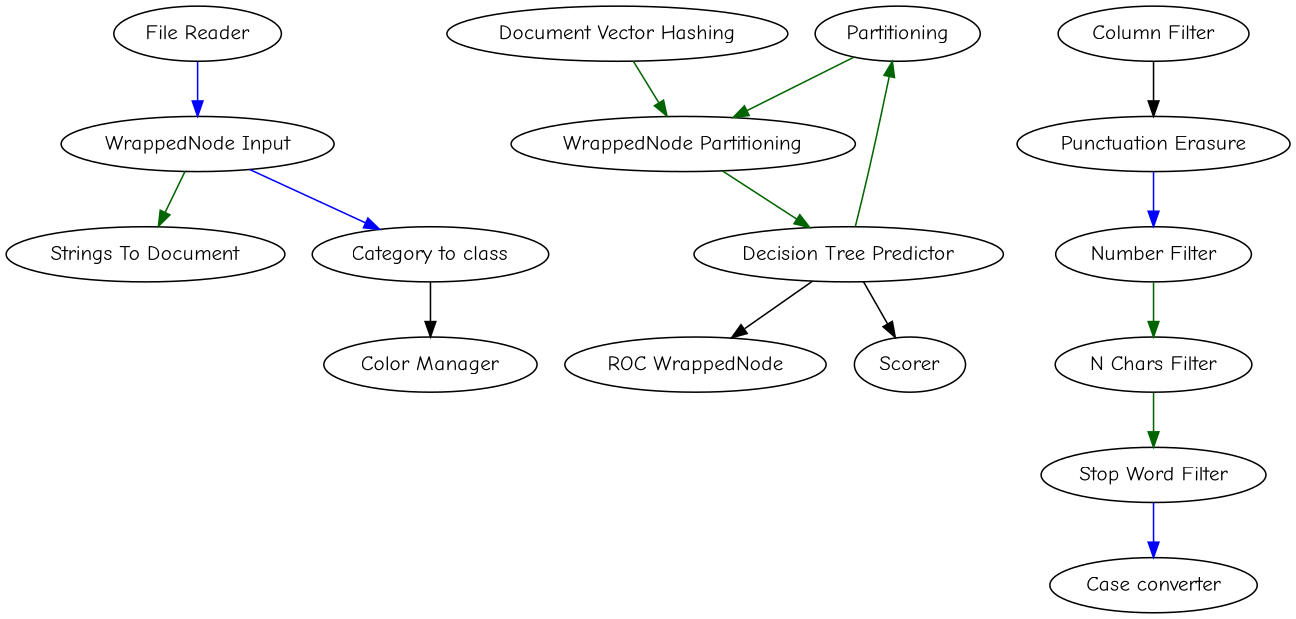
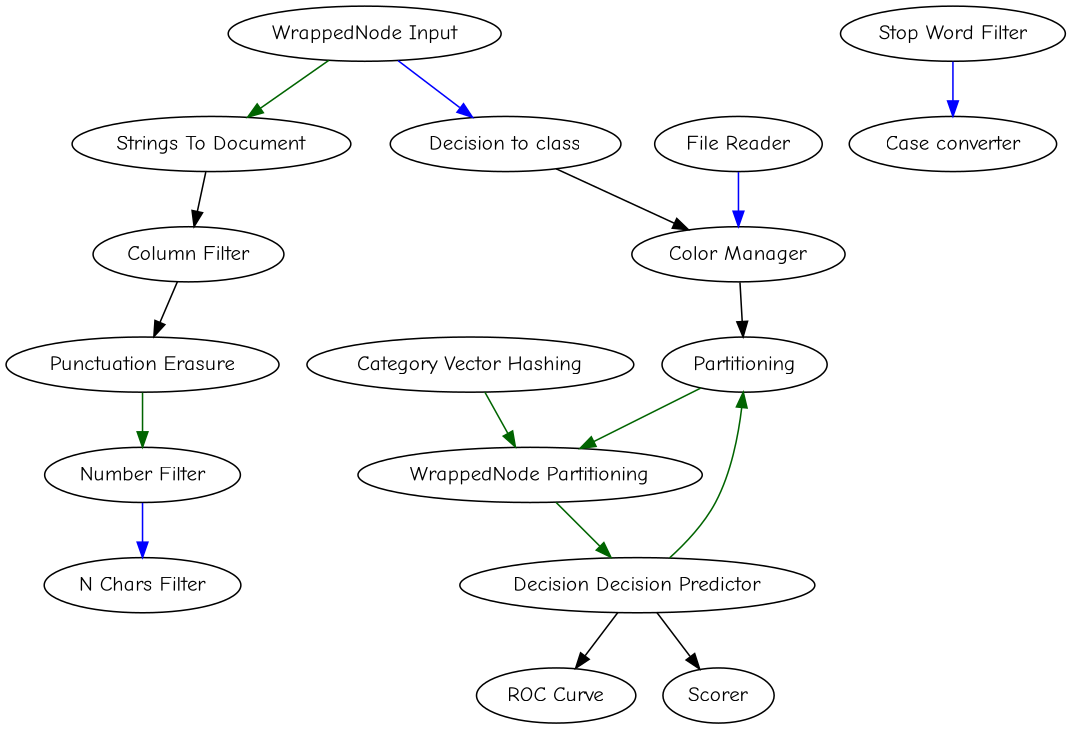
(617, 34) -> (470, 365)
(198, 81) -> (738, 192)
none -> (202, 192)
(1154, 192) -> (143, 412)
(430, 254) -> (506, 144)
(849, 254) -> (637, 585)
none -> (741, 302)
(1154, 302) -> (143, 523)
(695, 365) -> (556, 696)
(1154, 412) -> none
